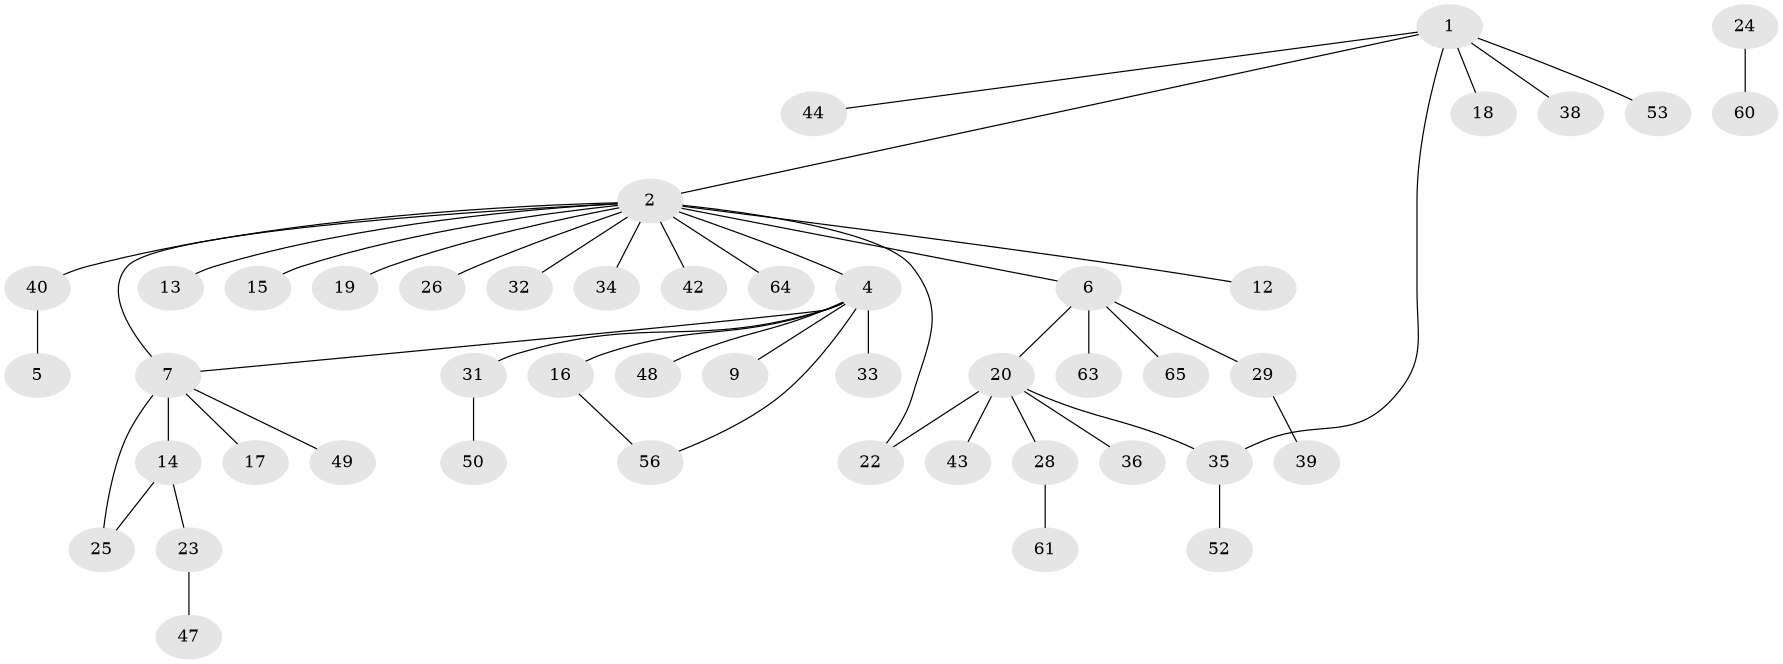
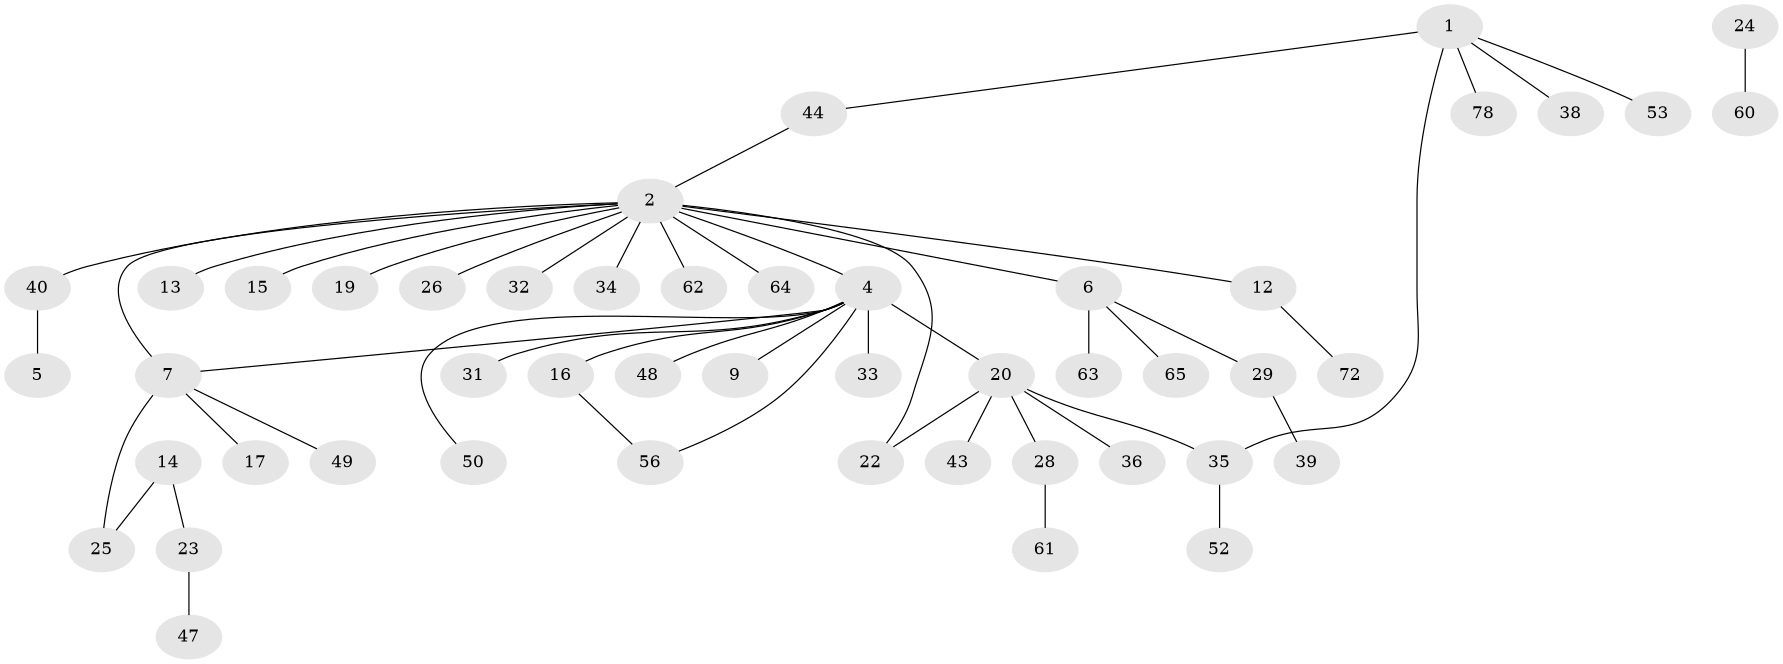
(1050, 114) -> (732, 158)
(1484, 114) -> (1484, 114)
(694, 288) -> (694, 288)
(1045, 332) -> (939, 335)
none -> (1350, 375)
(168, 419) -> none
(474, 419) -> (583, 317)
